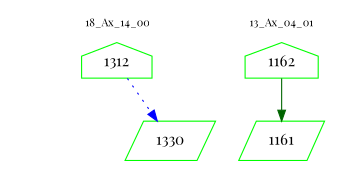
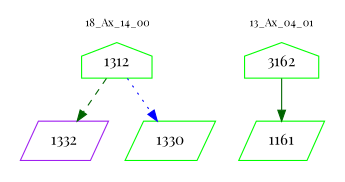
(282, 62) -> (282, 62)
none -> (64, 141)
